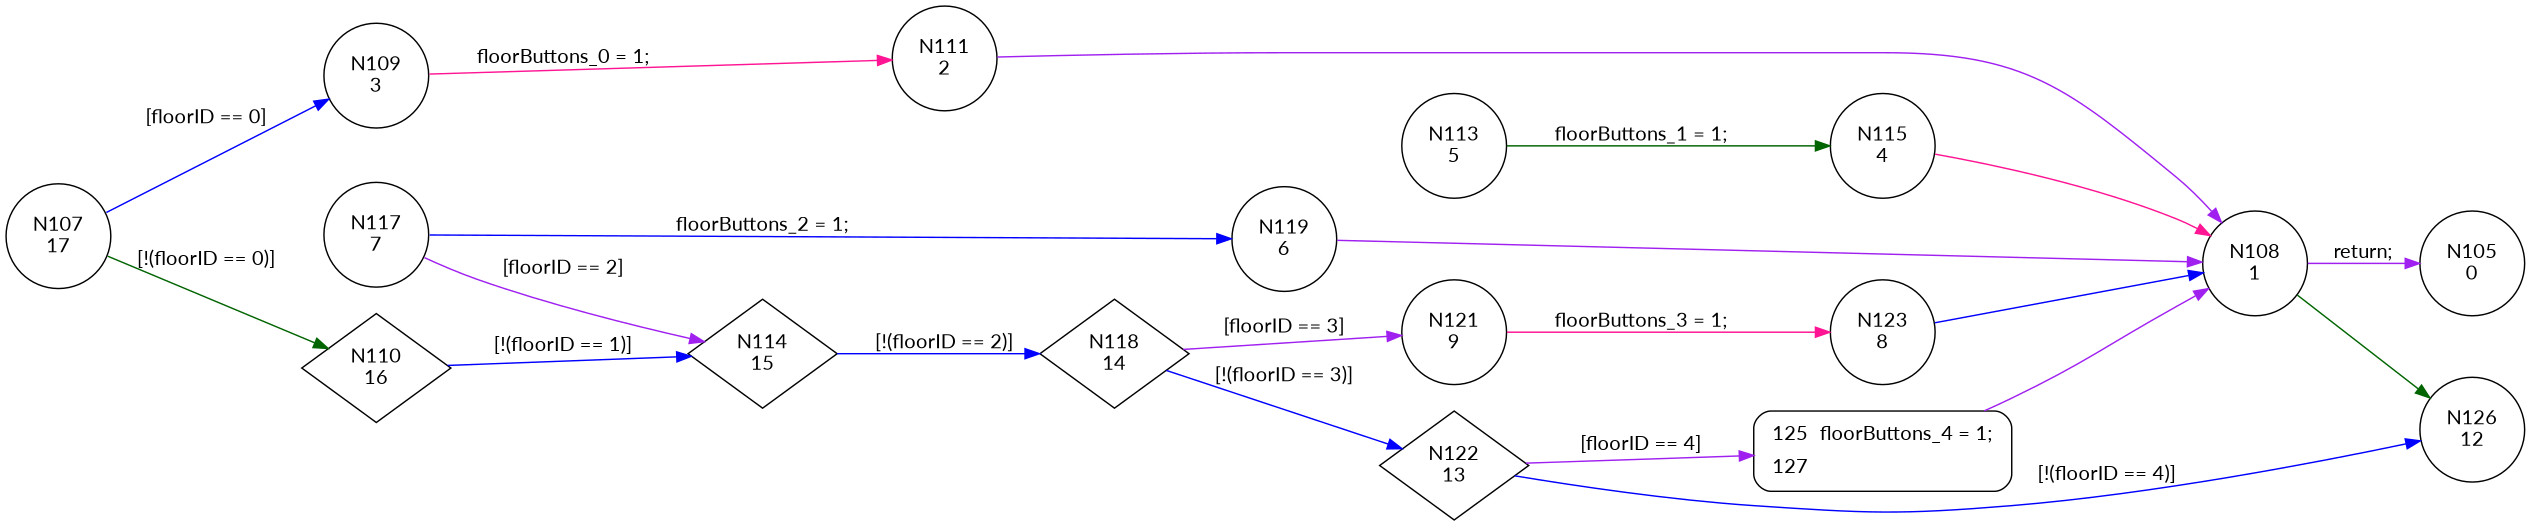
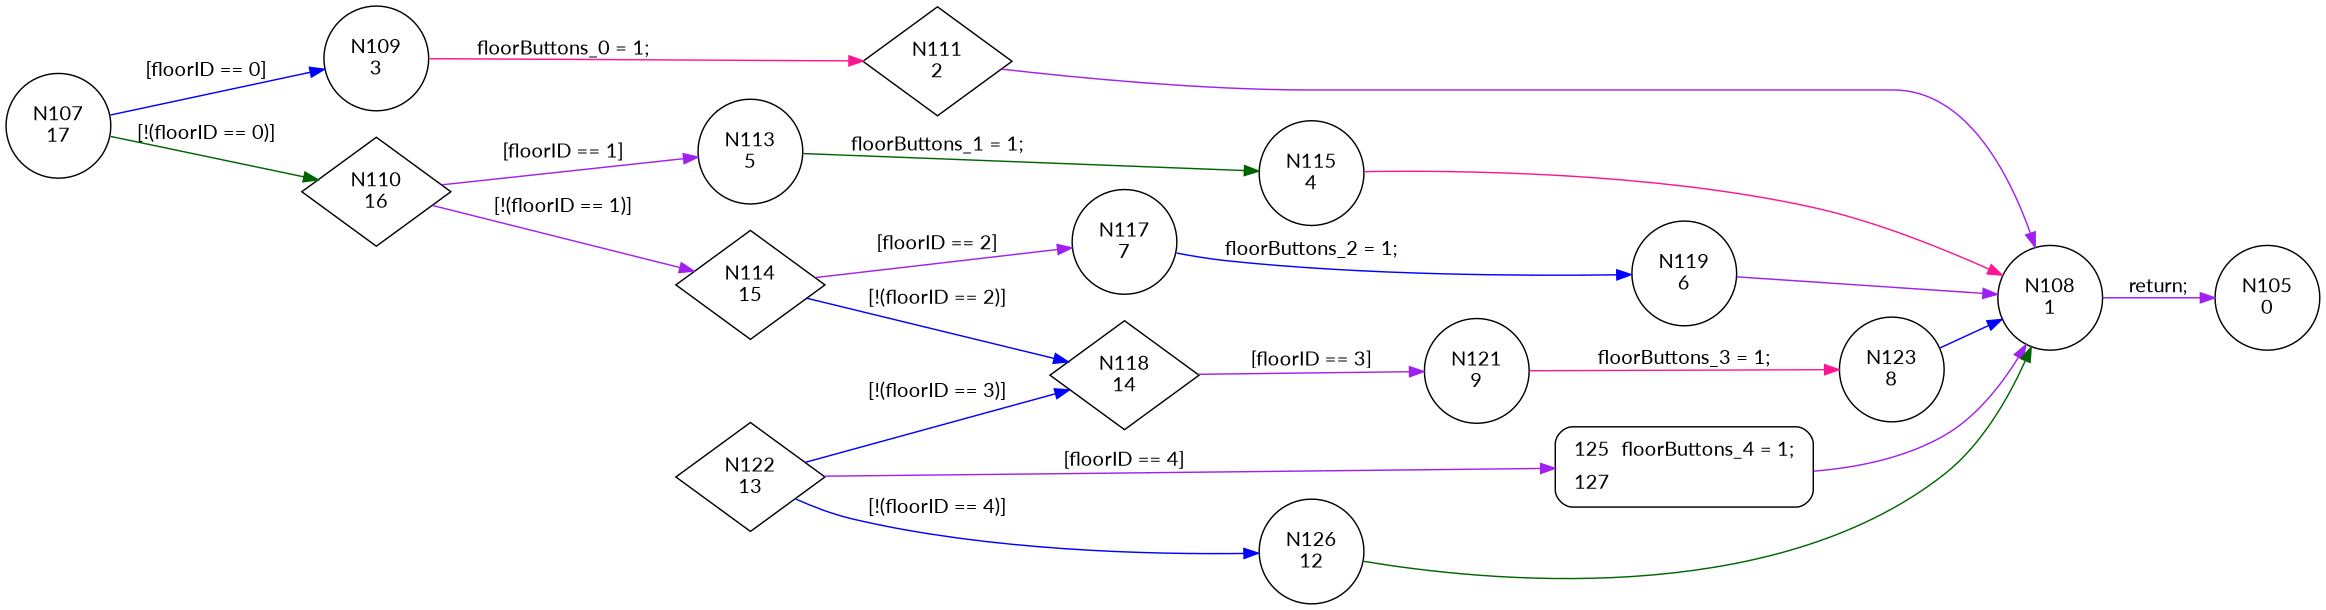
(945, 58) -> (937, 61)
none -> (563, 172)
(555, 304) -> (936, 264)
(2358, 342) -> (1733, 563)
(562, 361) -> (556, 237)
(1277, 407) -> (930, 428)
